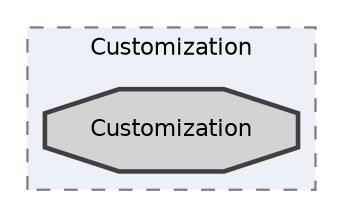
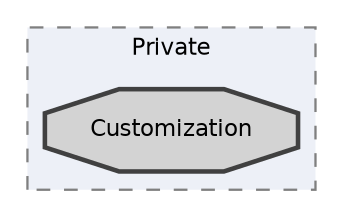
(171, 49) -> (171, 49)
